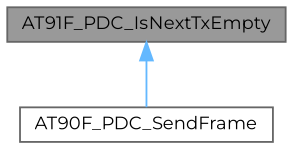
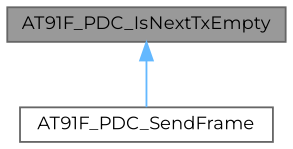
(146, 125) -> (146, 125)
